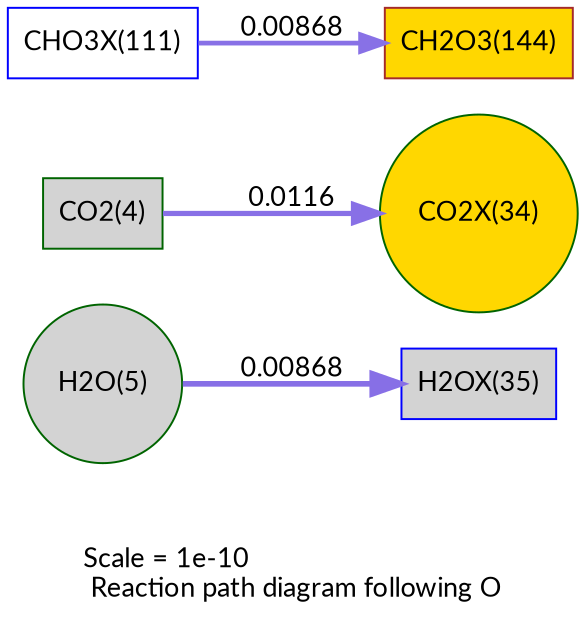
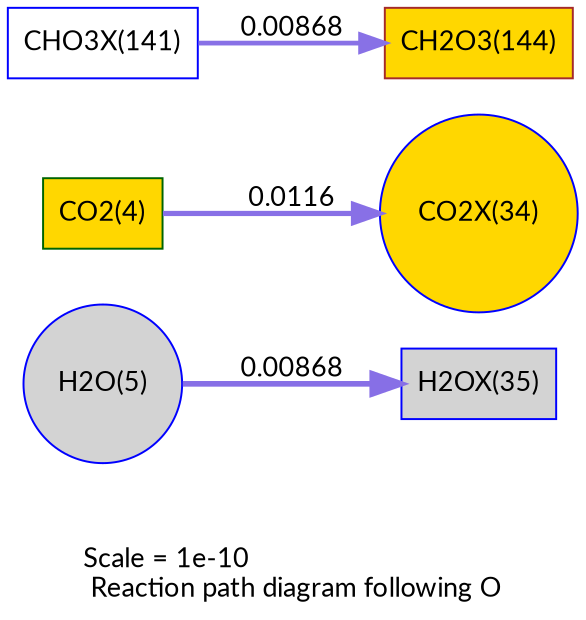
(103, 43) -> (103, 43)
(103, 213) -> (103, 213)
(479, 213) -> (479, 213)
(103, 384) -> (103, 384)
